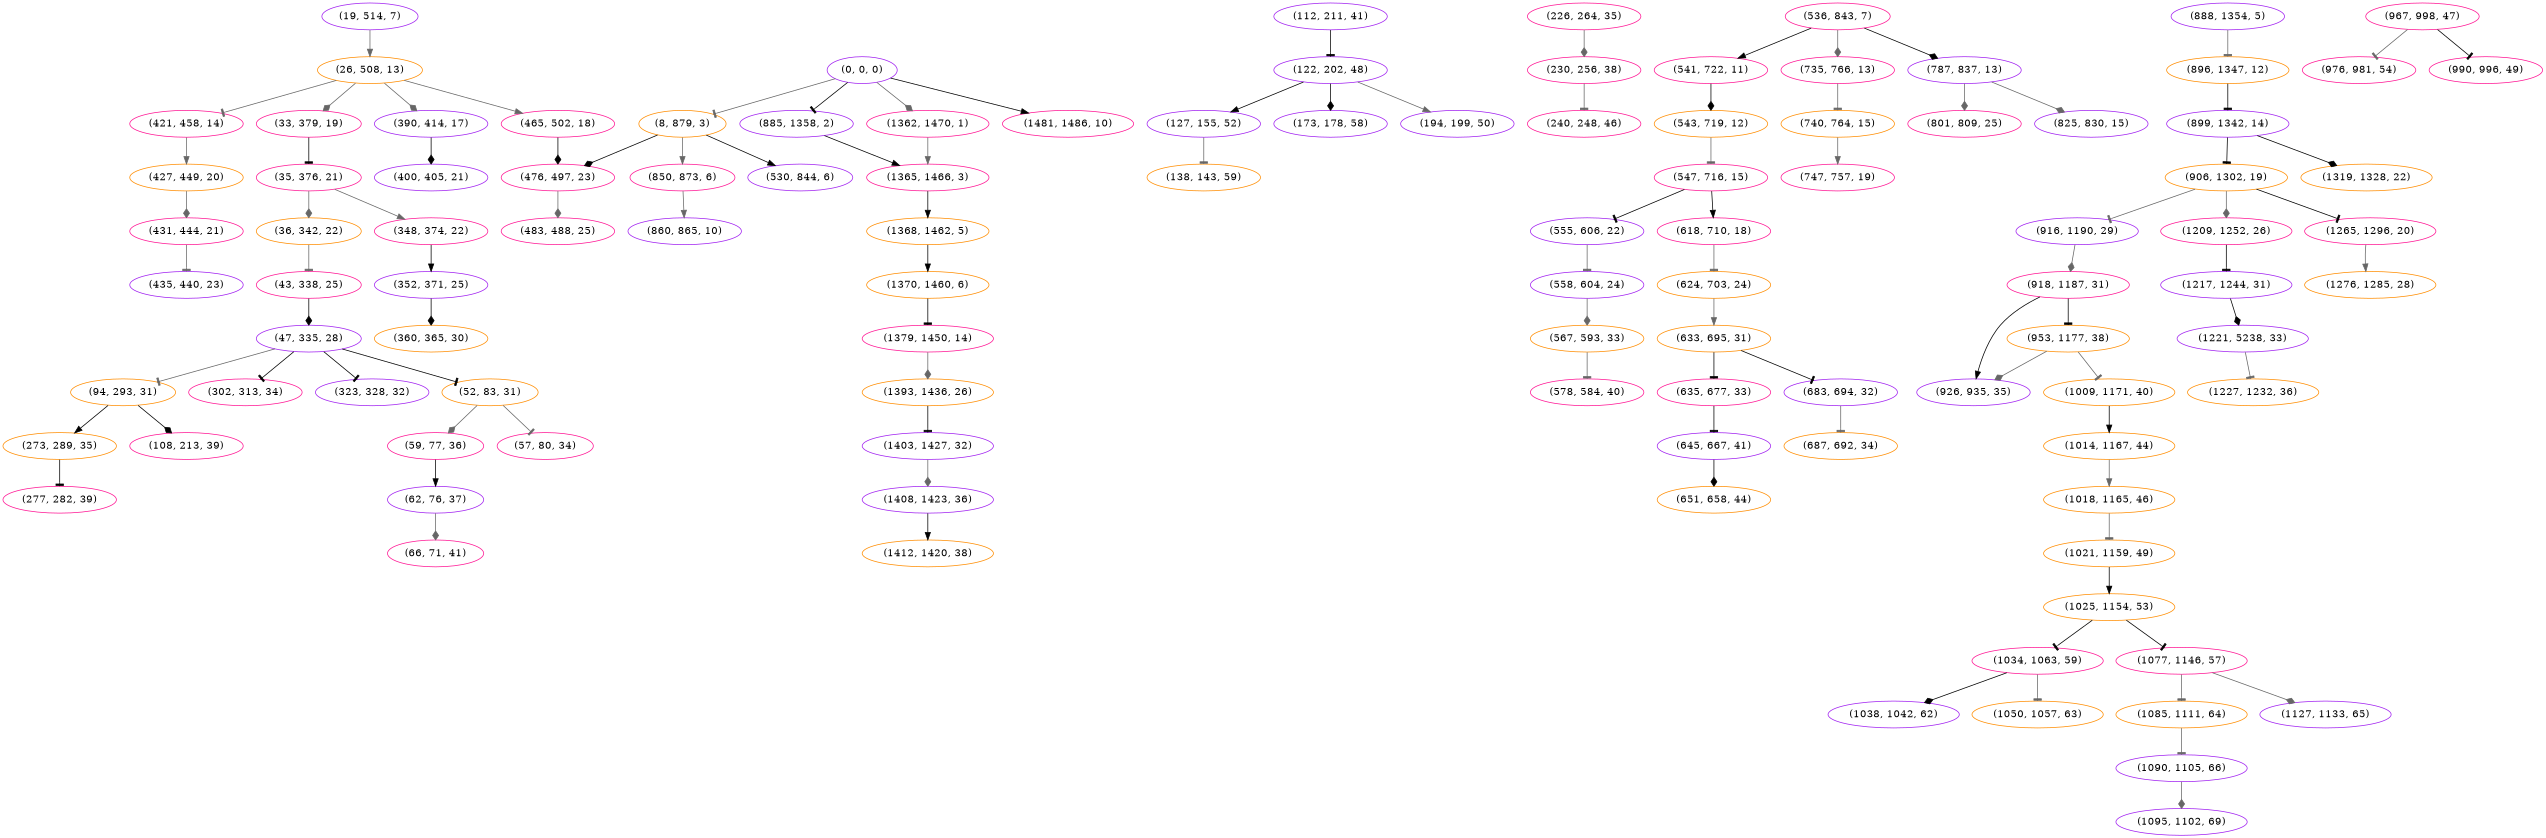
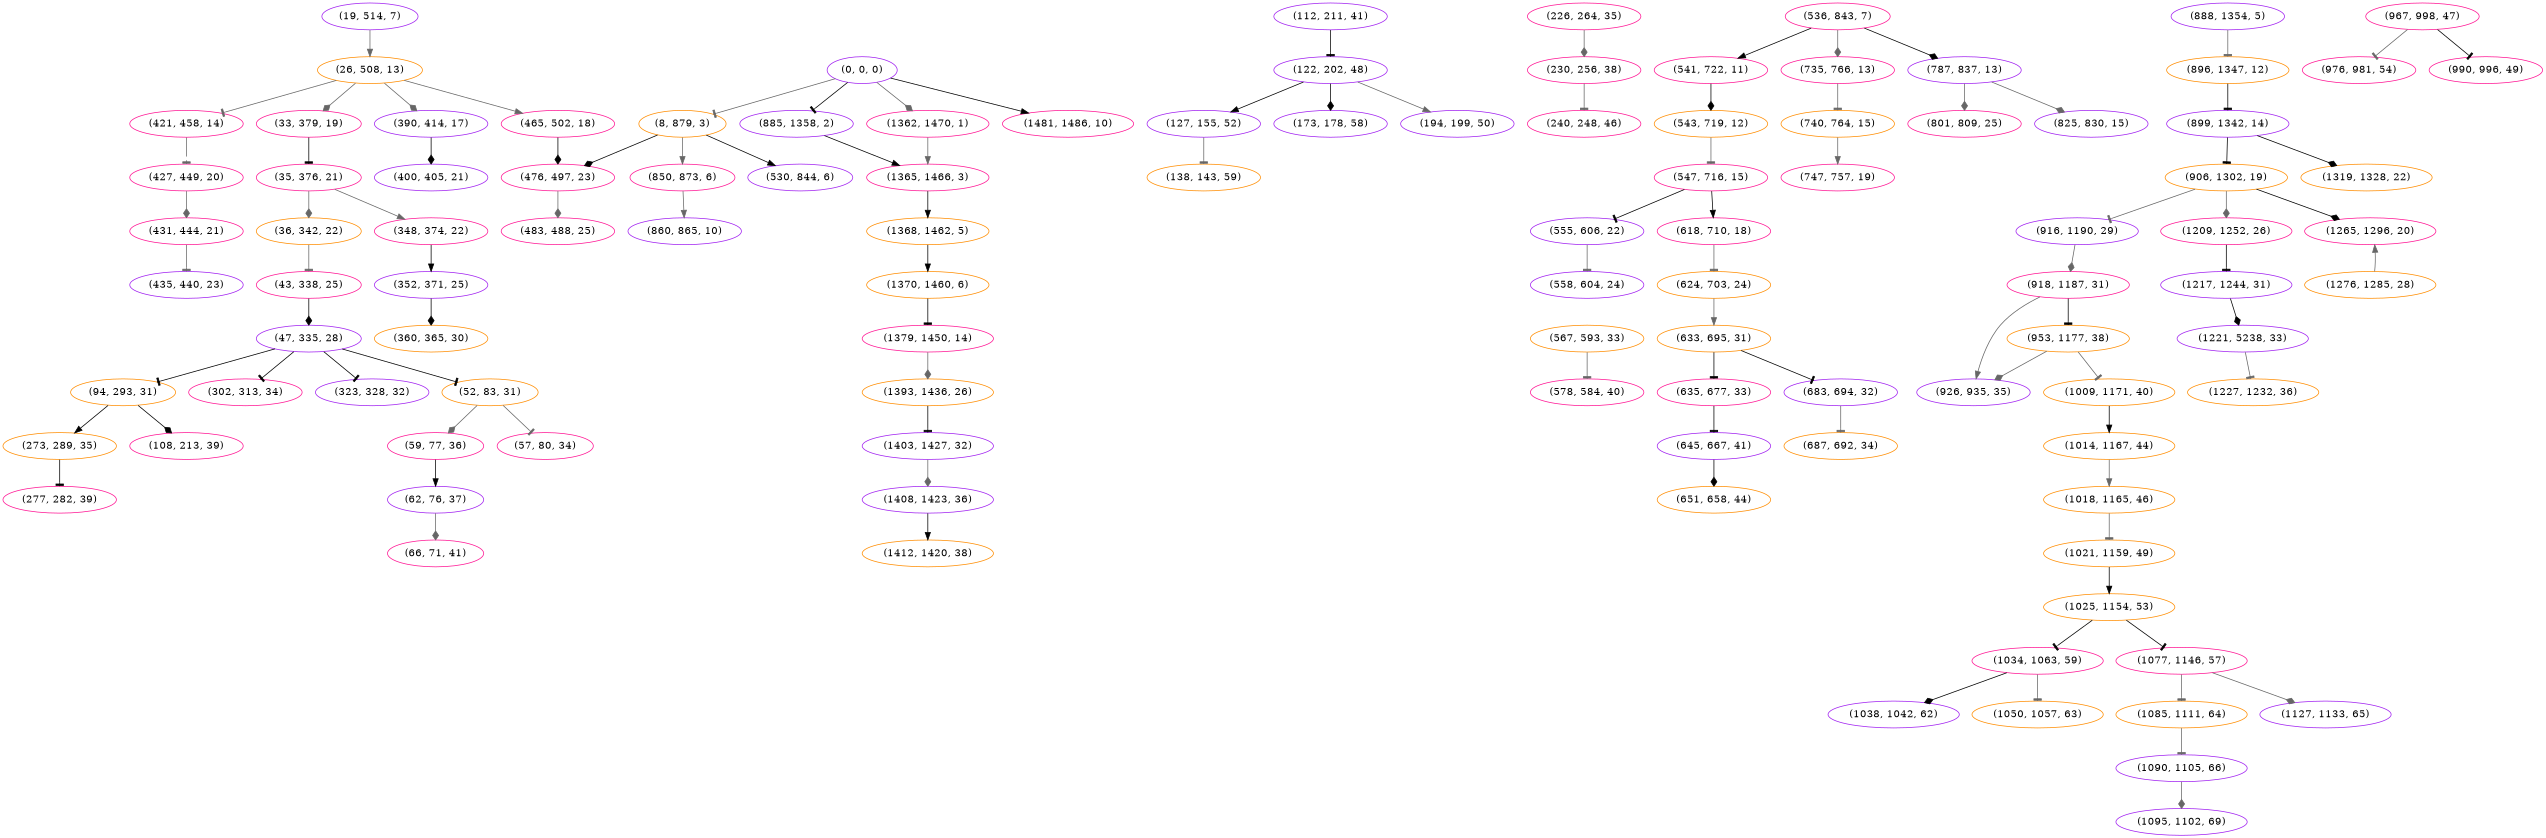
(186, 147) -> (186, 147)
(186, 178) -> (186, 178)
(2296, 204) -> (2296, 204)
(2365, 254) -> (2375, 262)
(1587, 307) -> none
(1999, 326) -> (1999, 326)
(218, 365) -> (218, 365)
